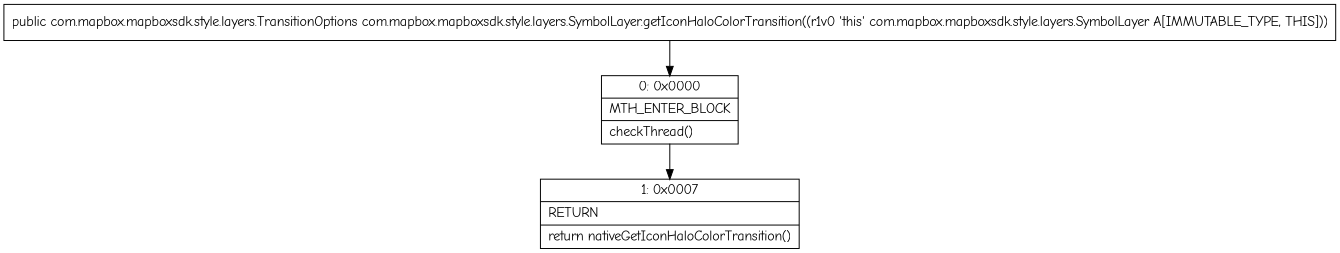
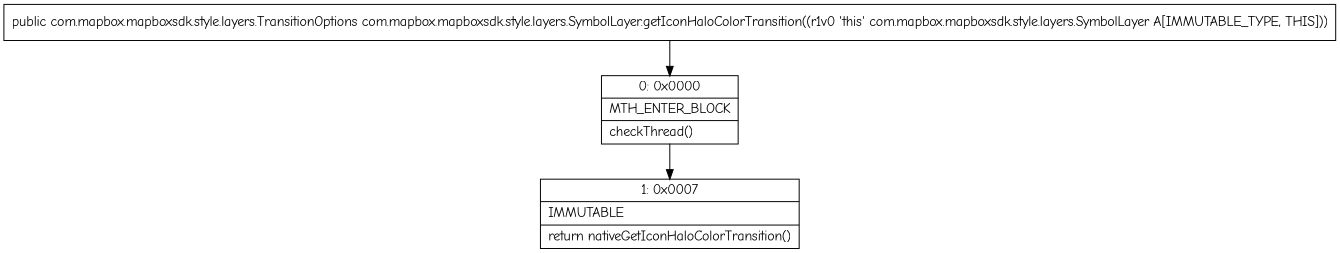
(574, 213) -> (586, 213)
